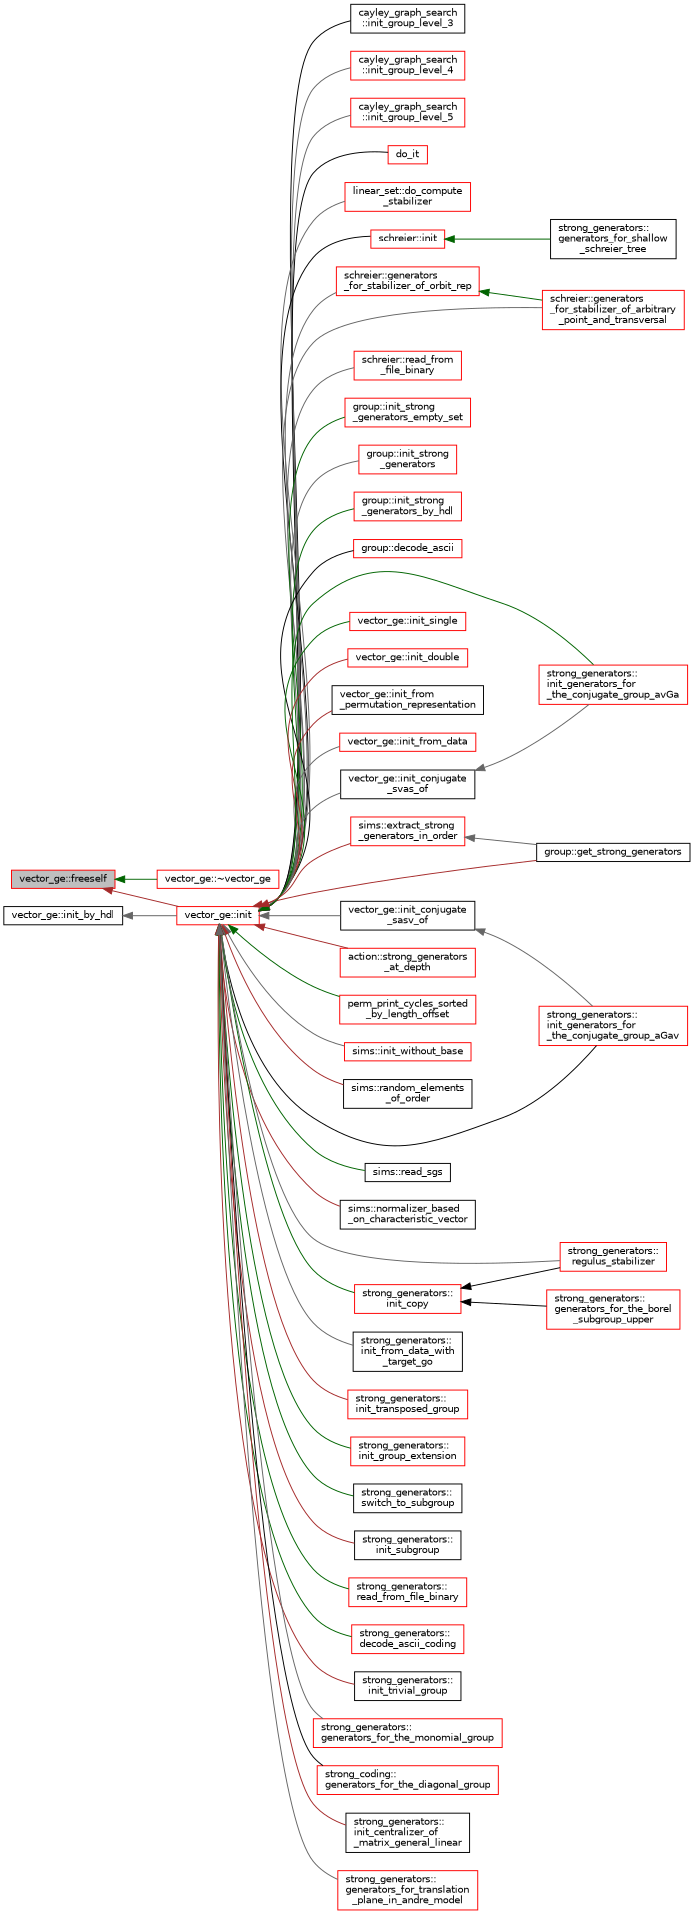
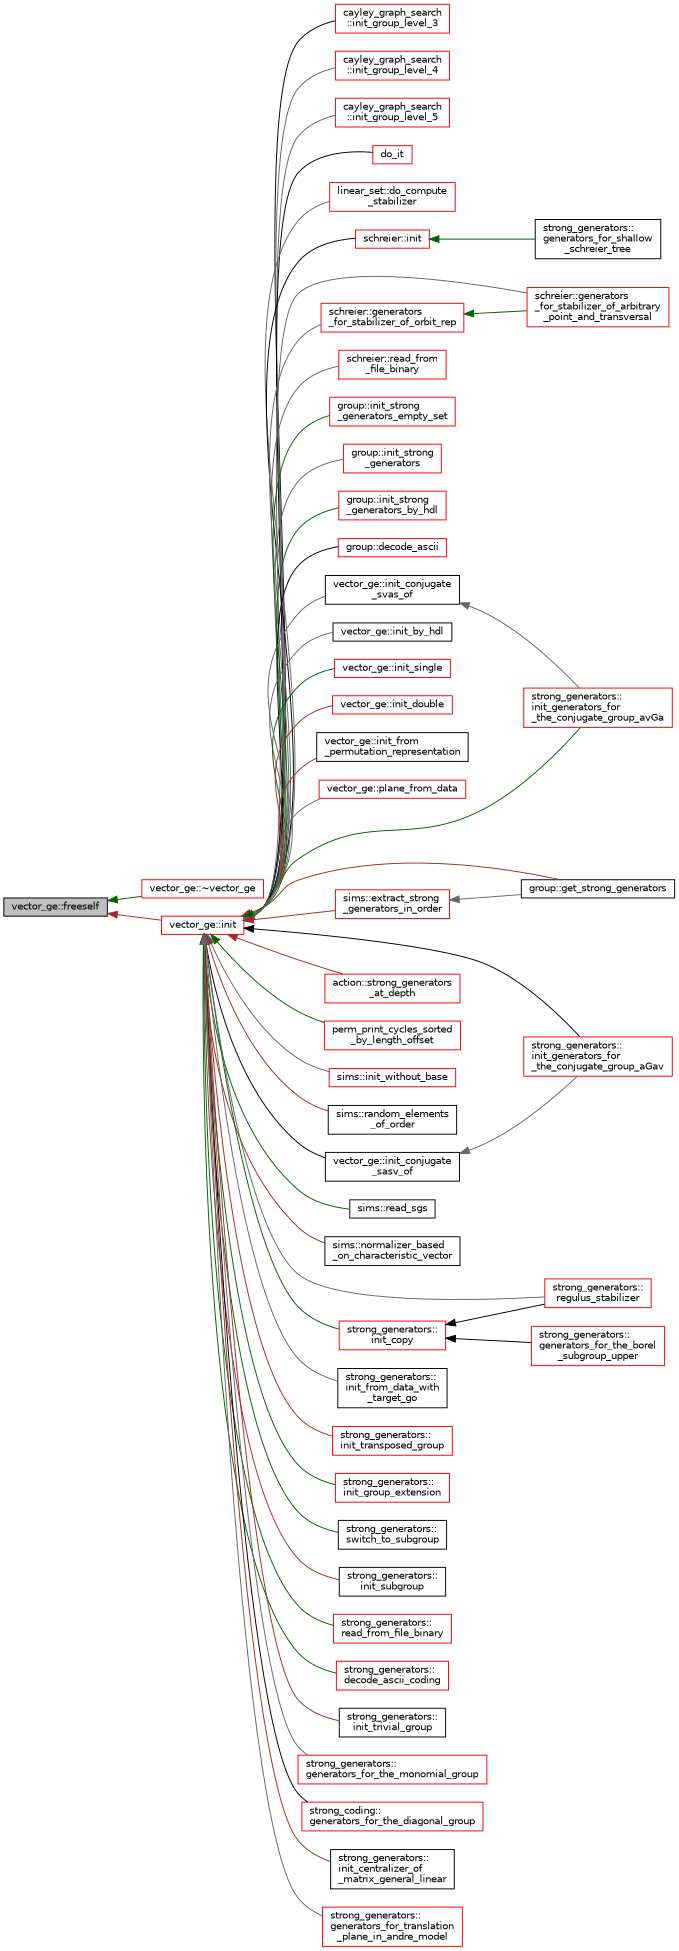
(408, 19) -> (392, 19)
(408, 742) -> (392, 789)
(63, 879) -> (56, 907)
(155, 916) -> (277, 765)
(305, 916) -> (242, 1065)
